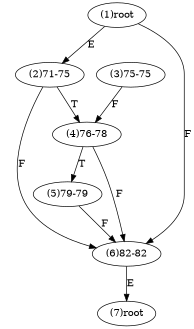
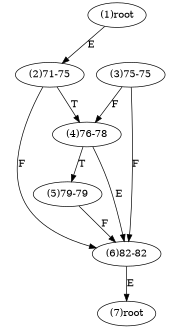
(184, 127) -> (132, 161)
(119, 194) -> (119, 194)
